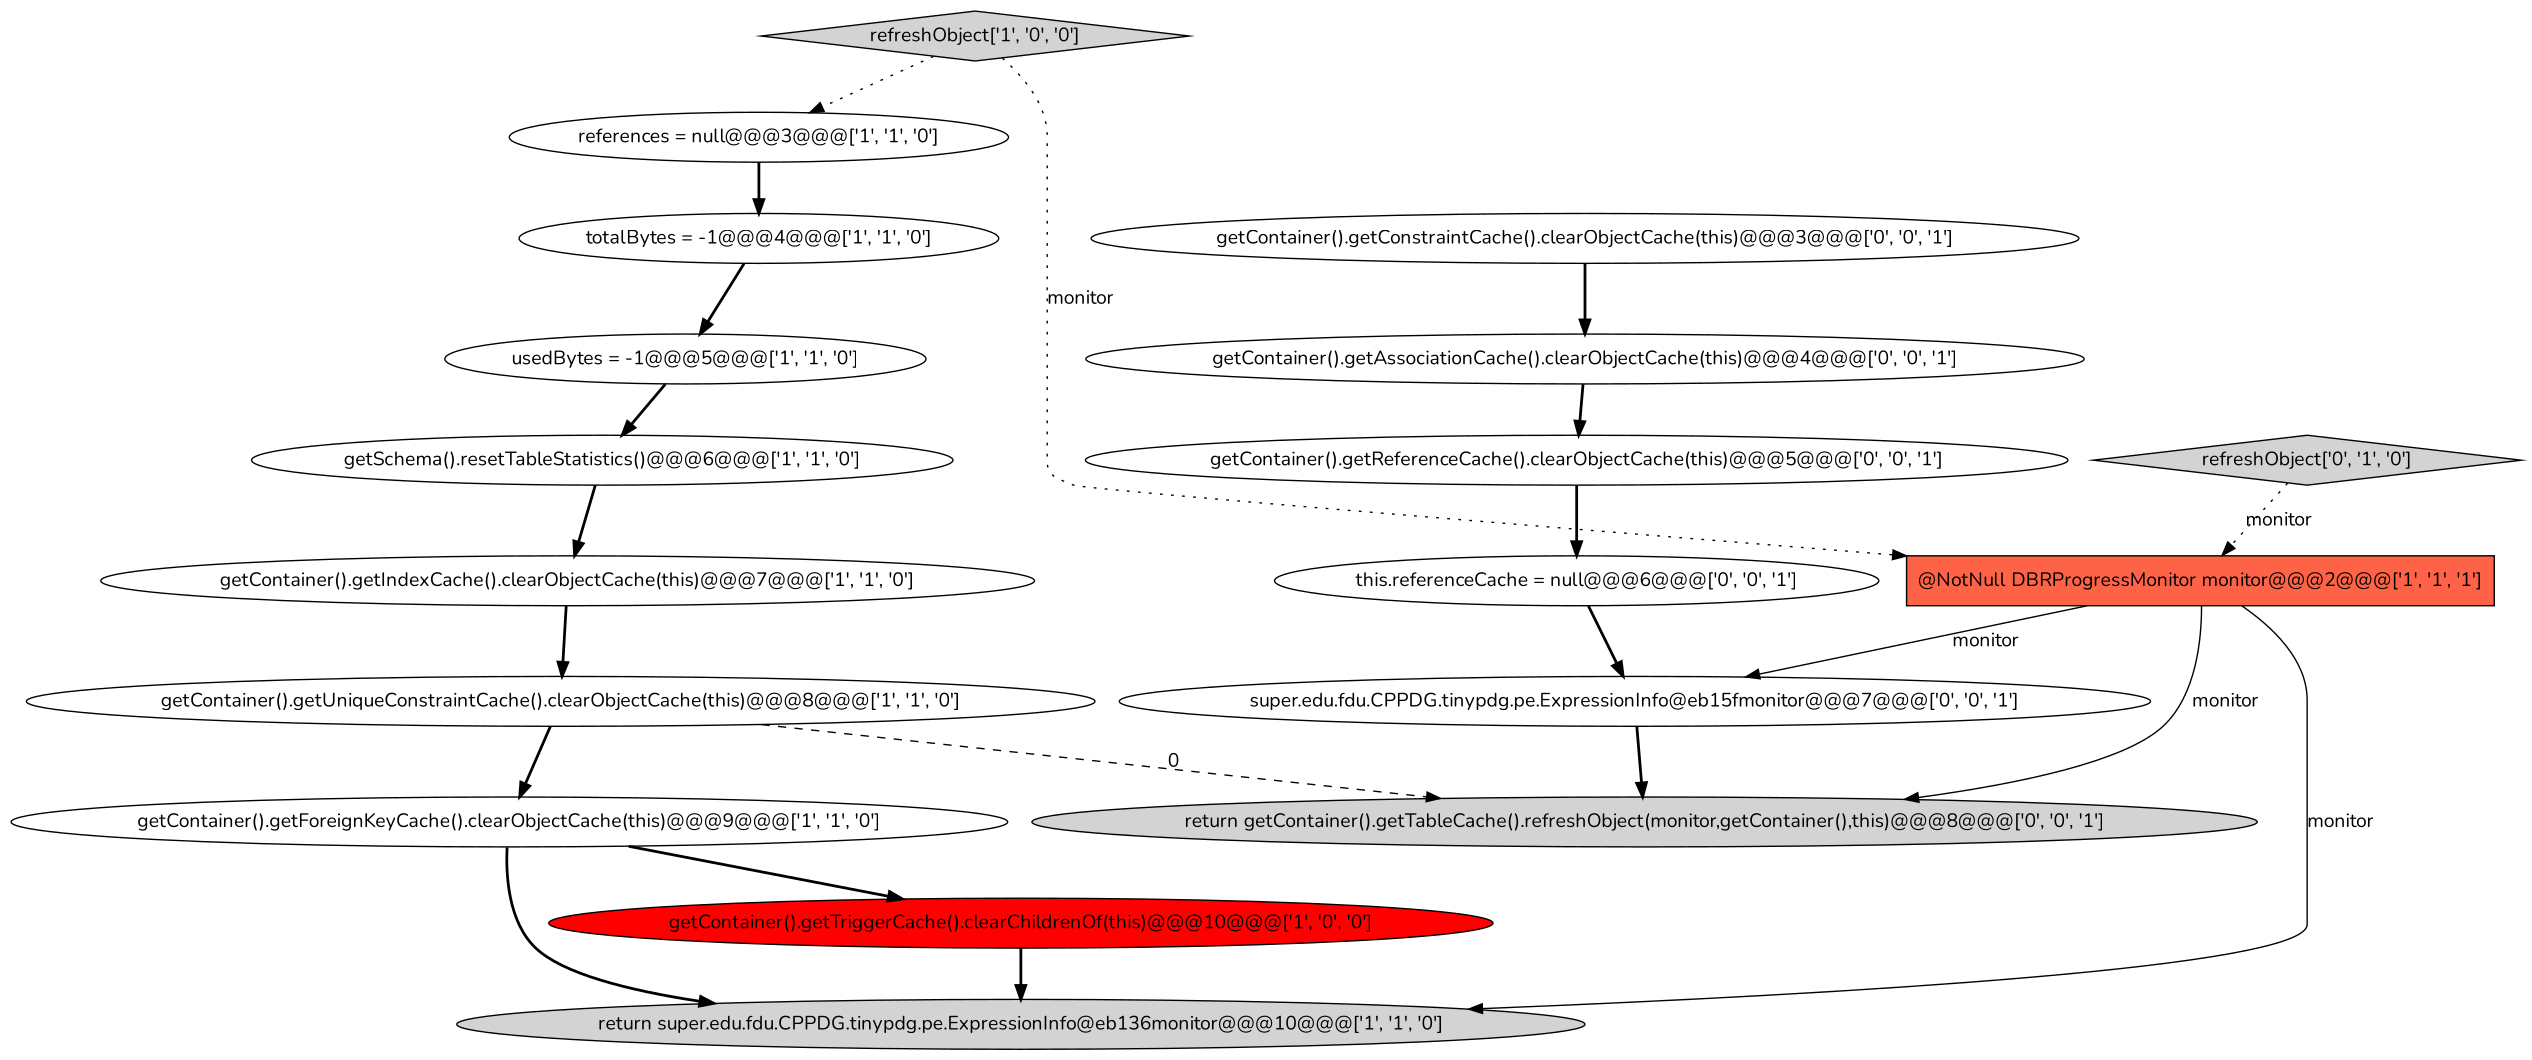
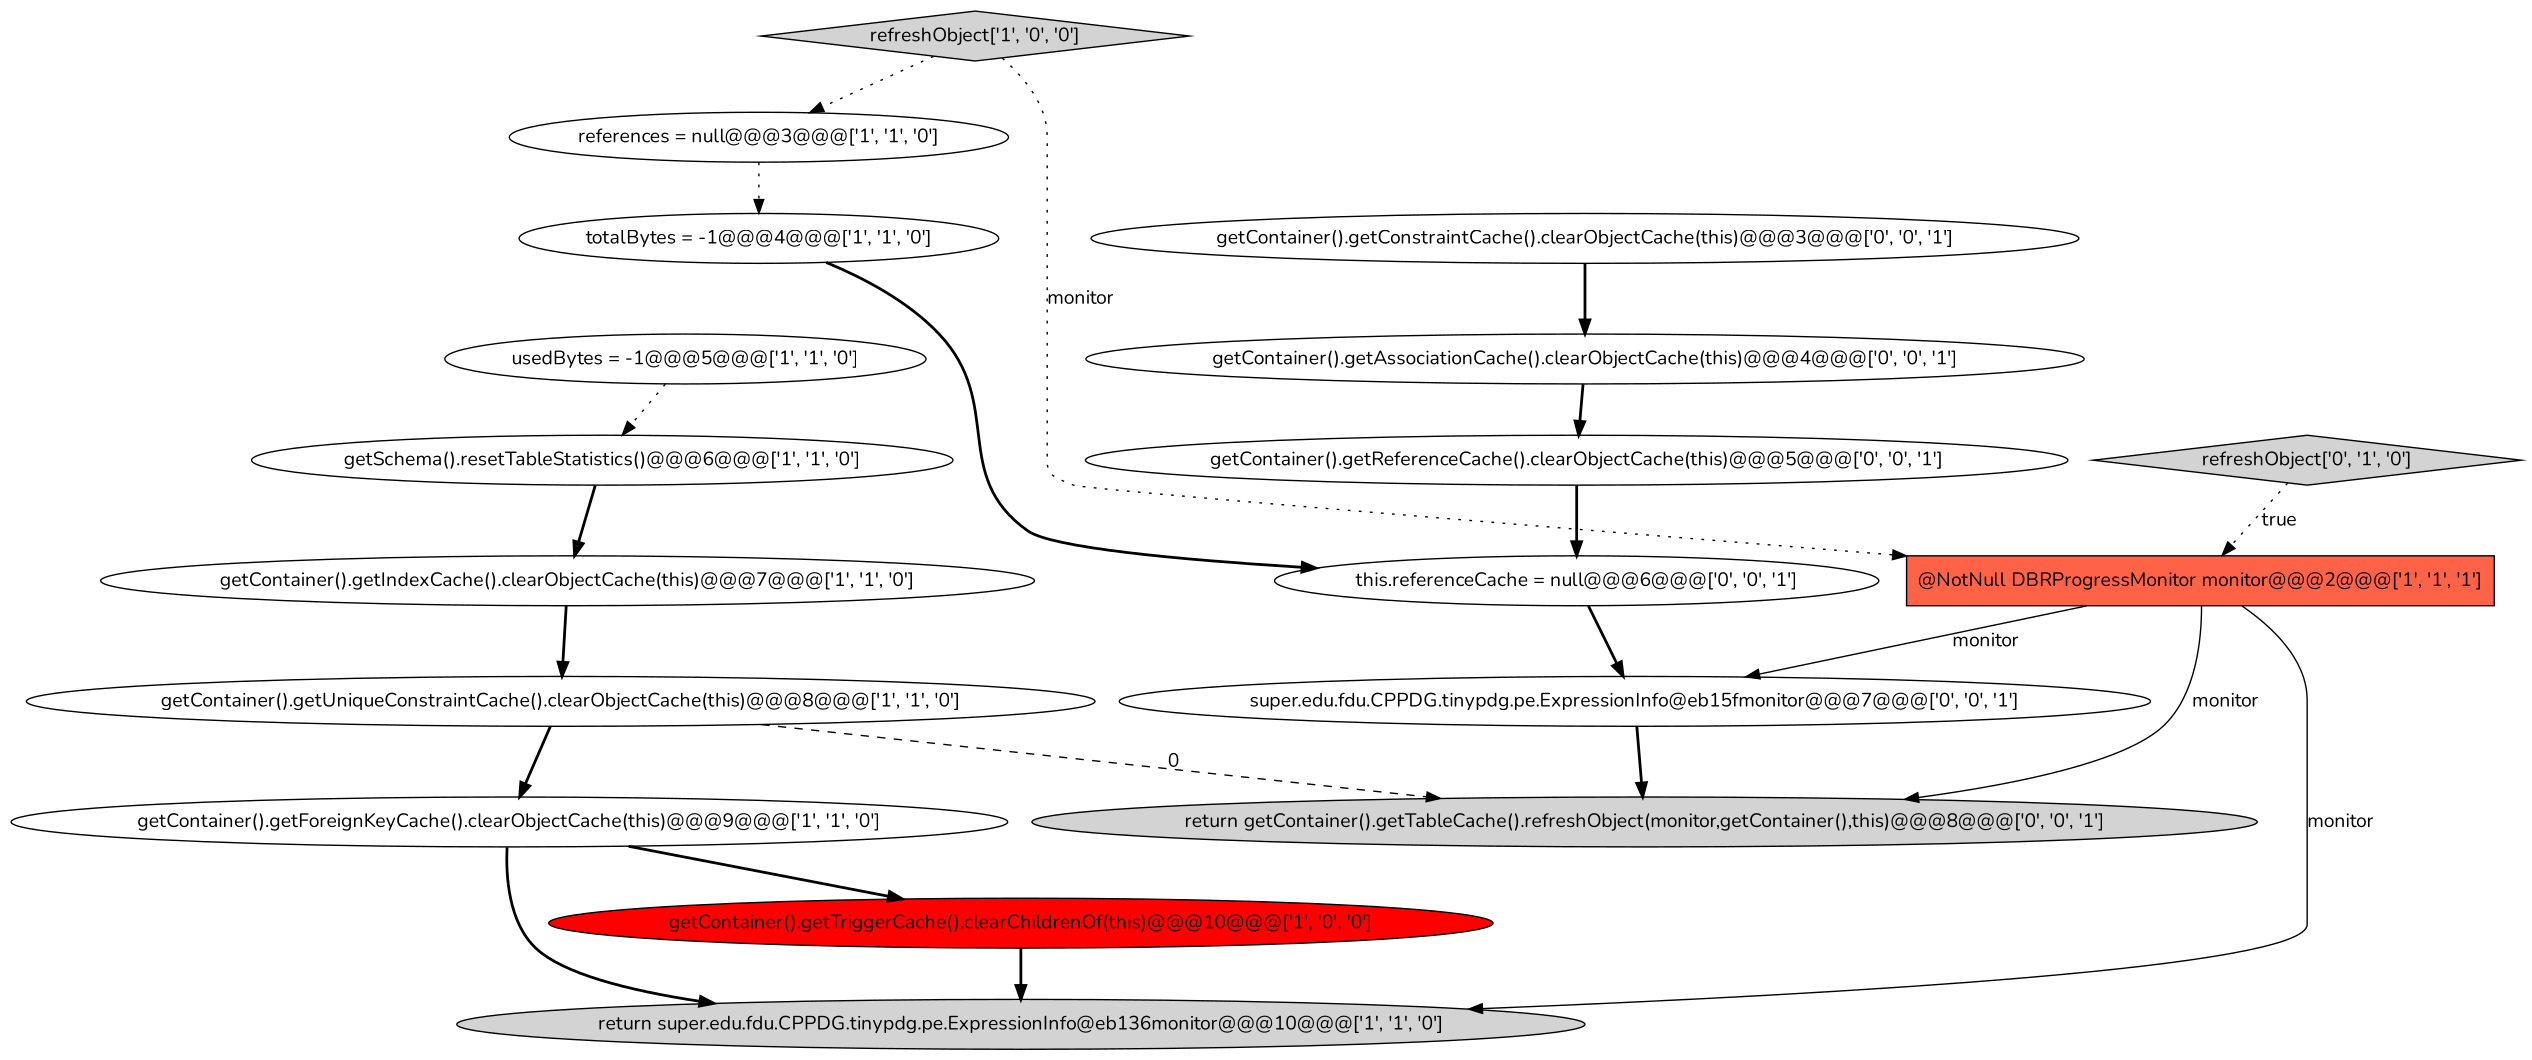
(759, 181) -> (759, 181)
(726, 293) -> (1000, 503)
(648, 404) -> (648, 404)
(2279, 520) -> (2279, 520)
